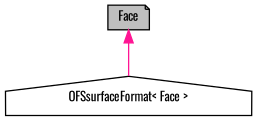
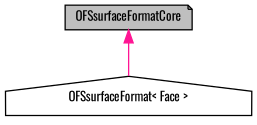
(129, 17) -> (129, 17)
